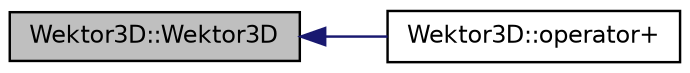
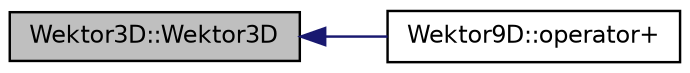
(534, 37) -> (534, 37)
